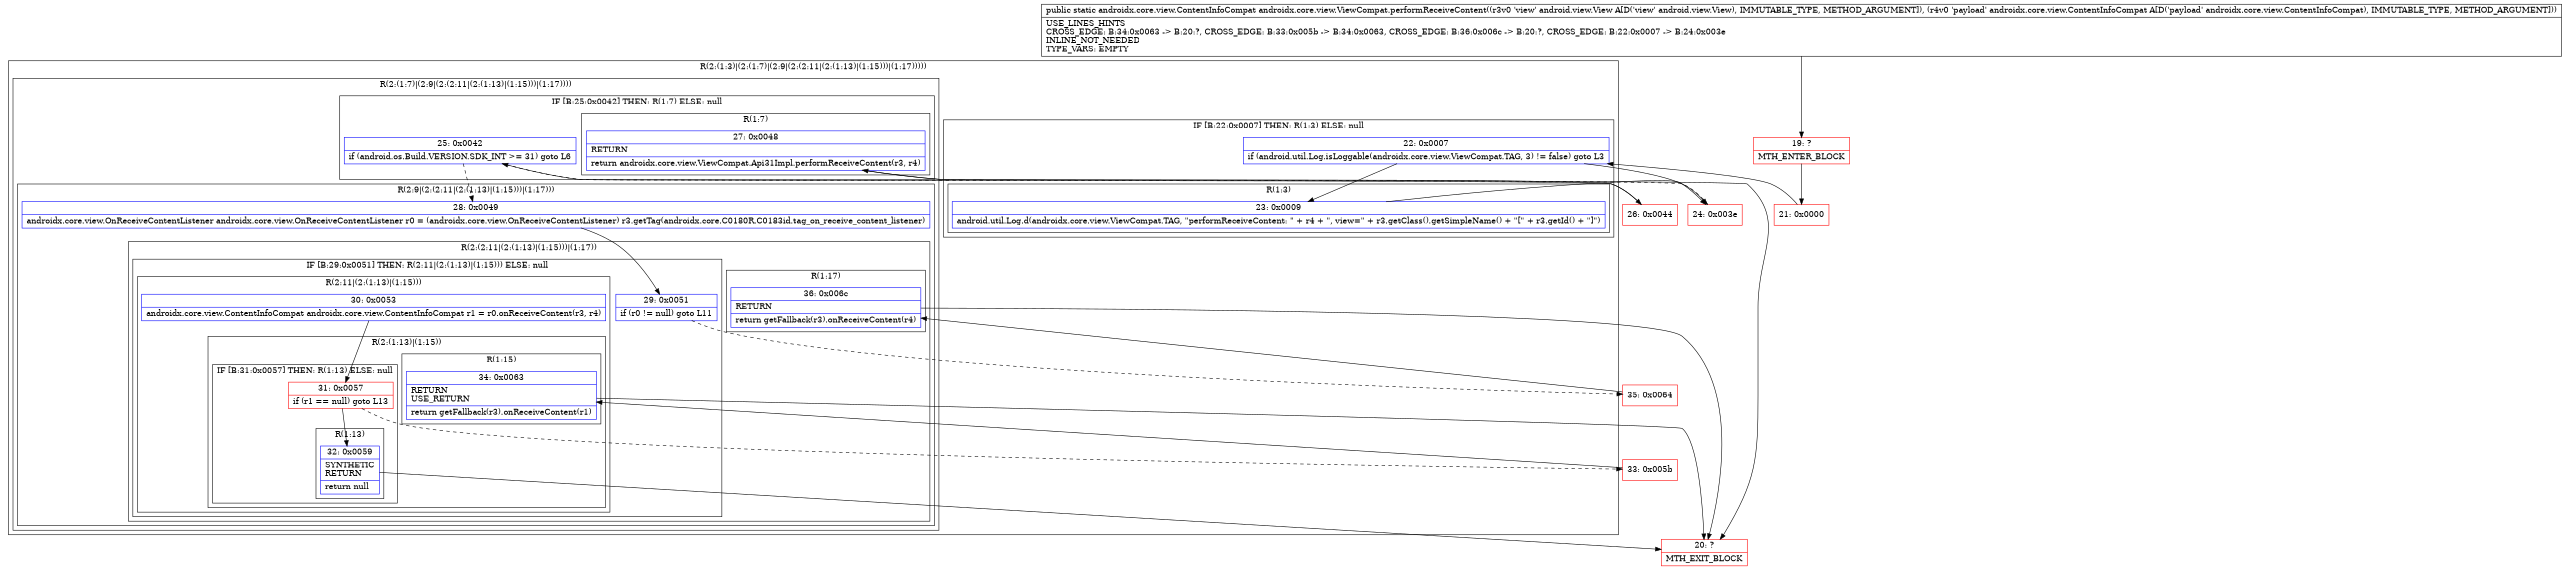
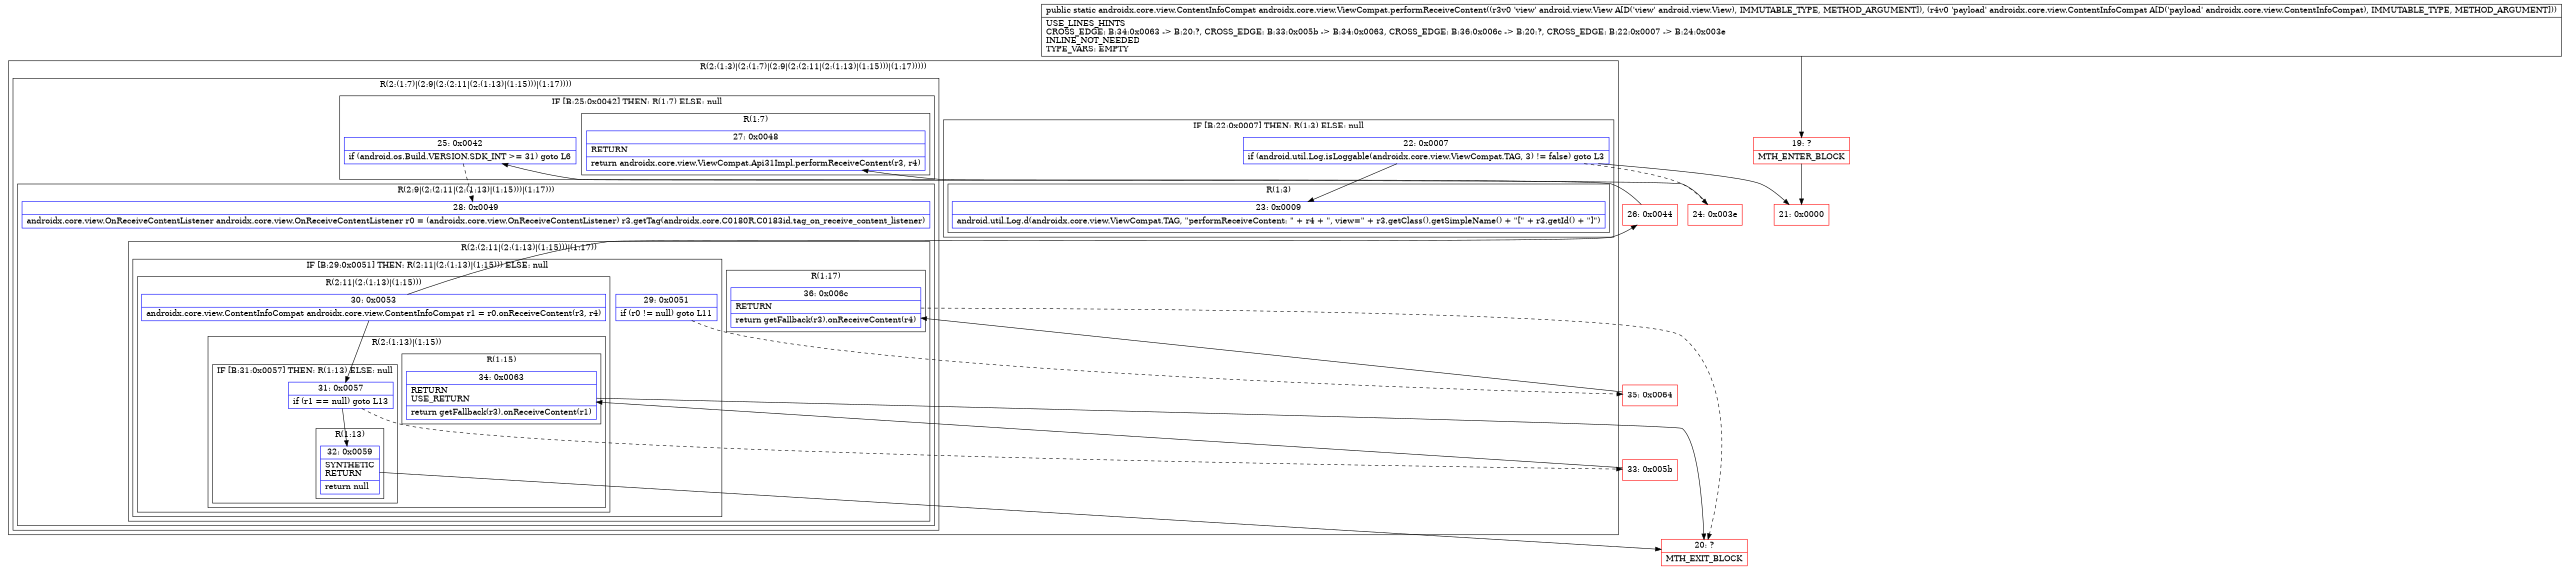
(1709, 173) -> (1694, 173)
(1647, 174) -> (1647, 174)
(1111, 180) -> (1111, 180)
(1071, 181) -> (1017, 241)
(1706, 183) -> none
(1531, 188) -> none
(625, 251) -> none
(1407, 314) -> (1407, 314)
(341, 395) -> (341, 395)
